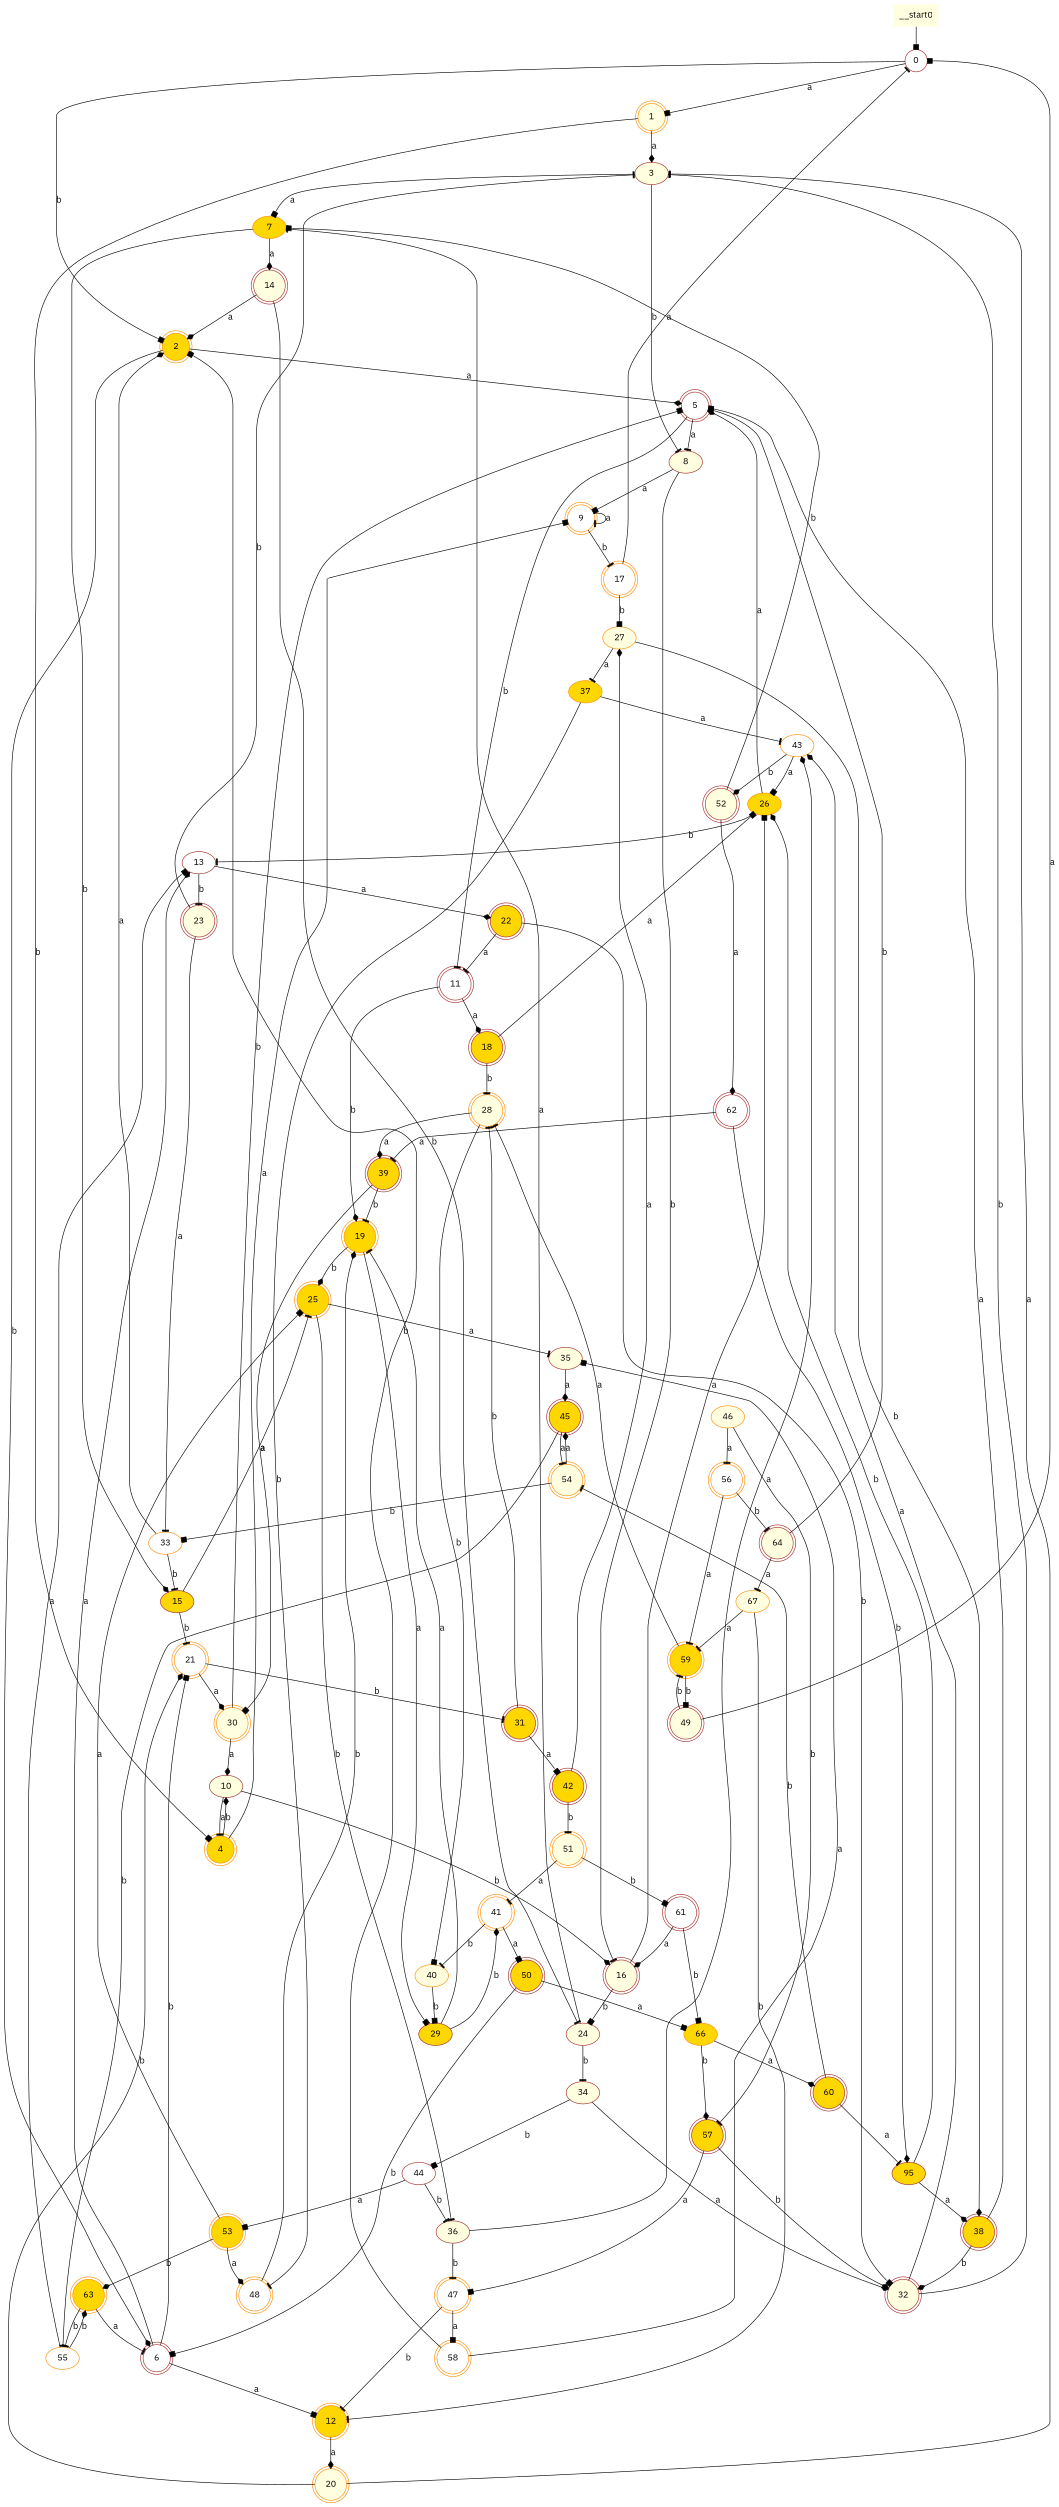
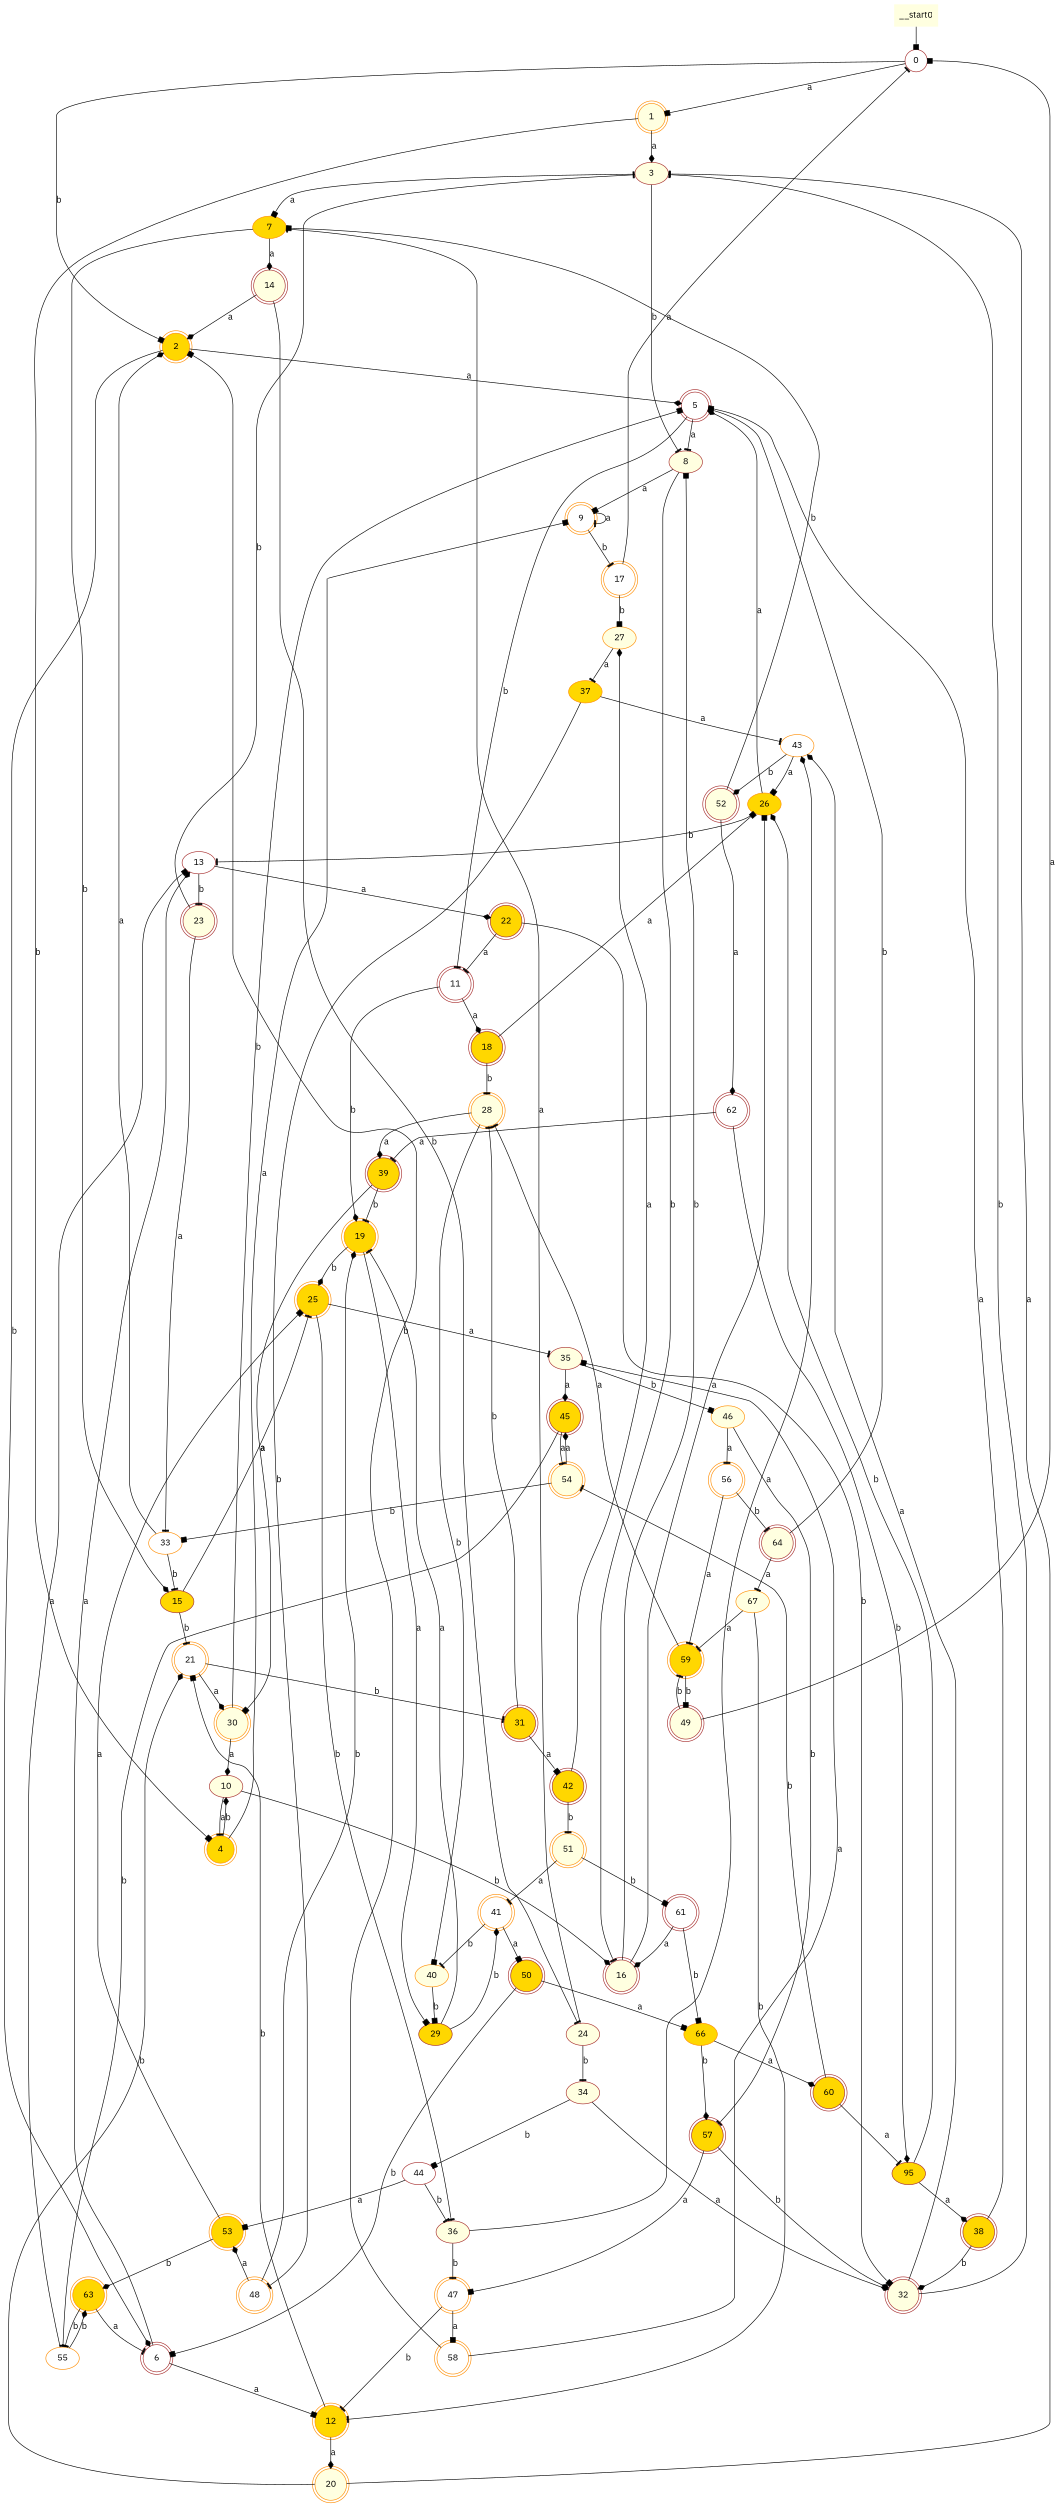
(868, 1373) -> none
none -> (644, 1387)
(602, 2005) -> (694, 1225)
(168, 2013) -> (260, 2037)
(230, 2264) -> (242, 2267)
